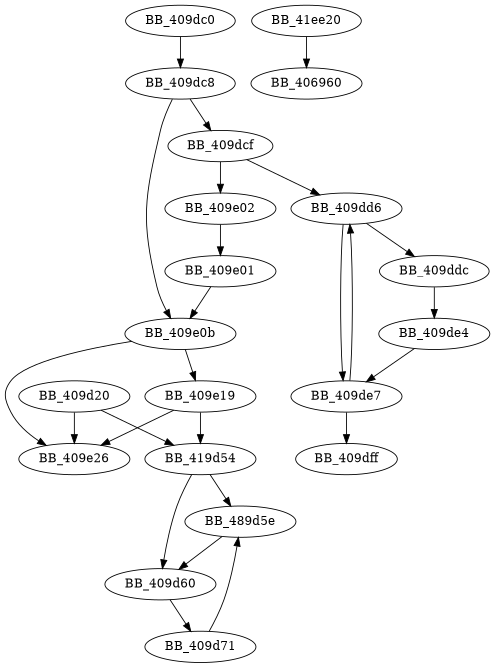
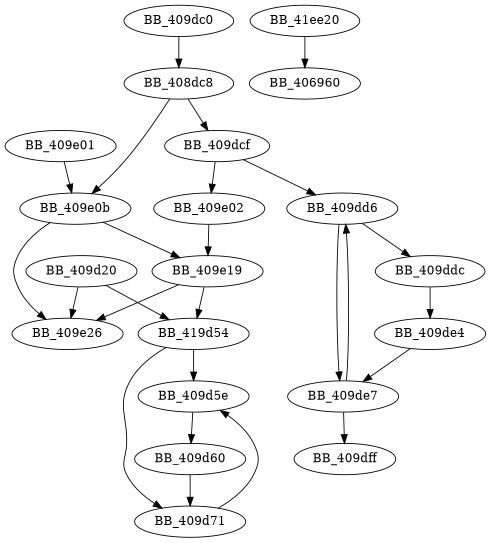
(180, 83) -> (179, 83)
(220, 236) -> (209, 236)
(174, 516) -> (125, 423)
(240, 522) -> (194, 396)
